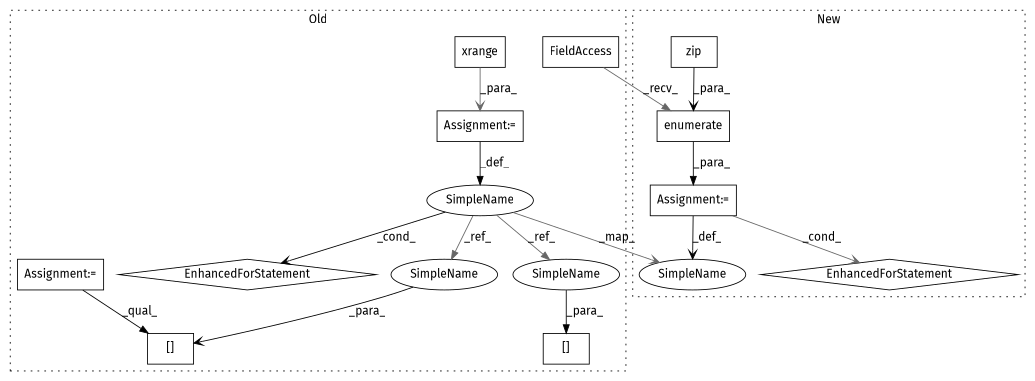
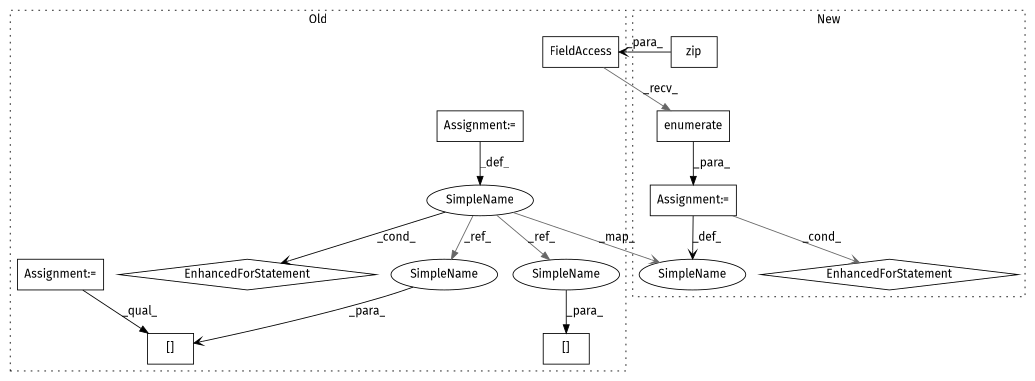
(480, 52) -> none
(694, 85) -> (649, 52)
